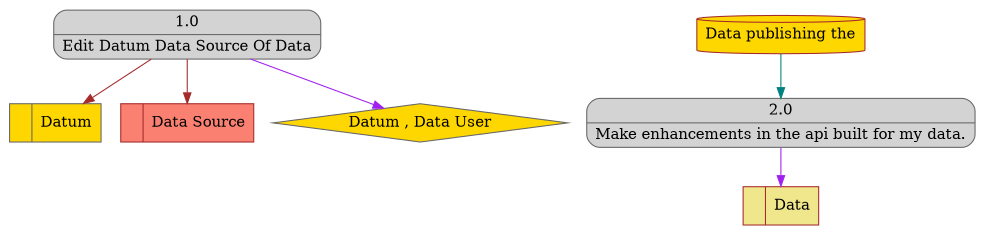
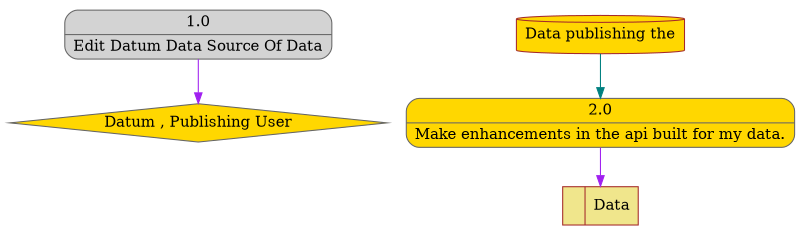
(55, 123) -> none
(187, 123) -> none
(420, 123) -> (198, 123)
(781, 123) -> (600, 123)
